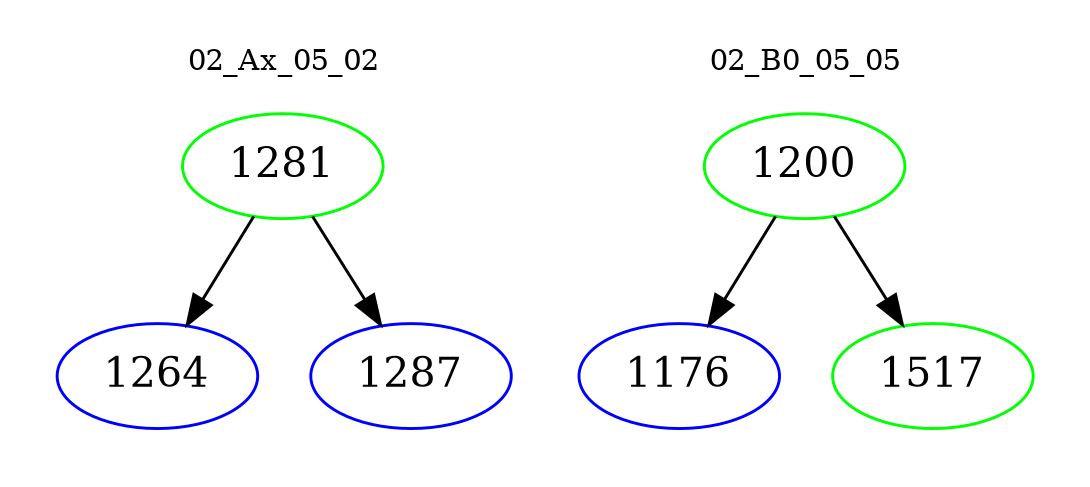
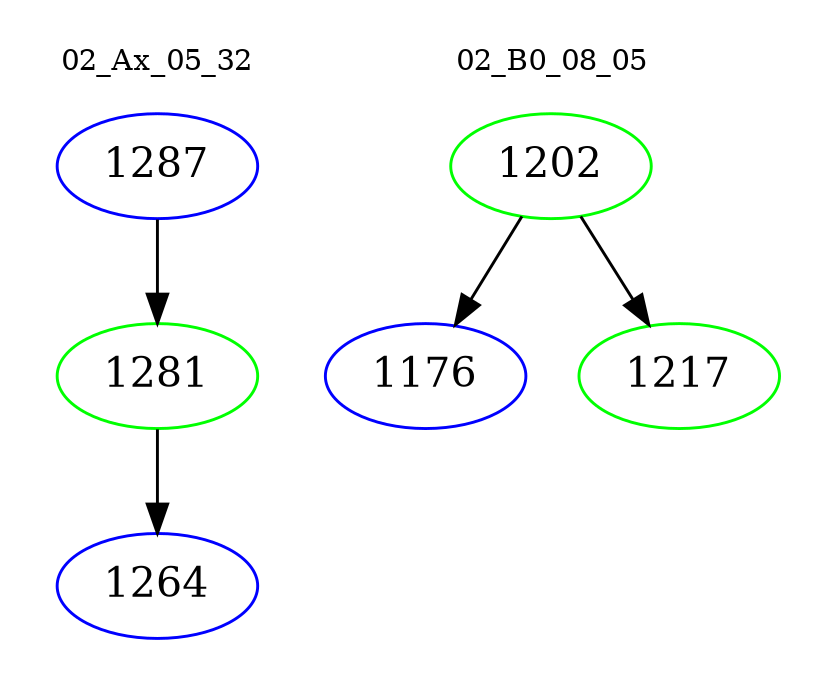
(284, 63) -> (157, 63)
(806, 63) -> (552, 63)
(805, 166) -> (551, 166)
(339, 258) -> (157, 257)
(933, 376) -> (679, 376)
